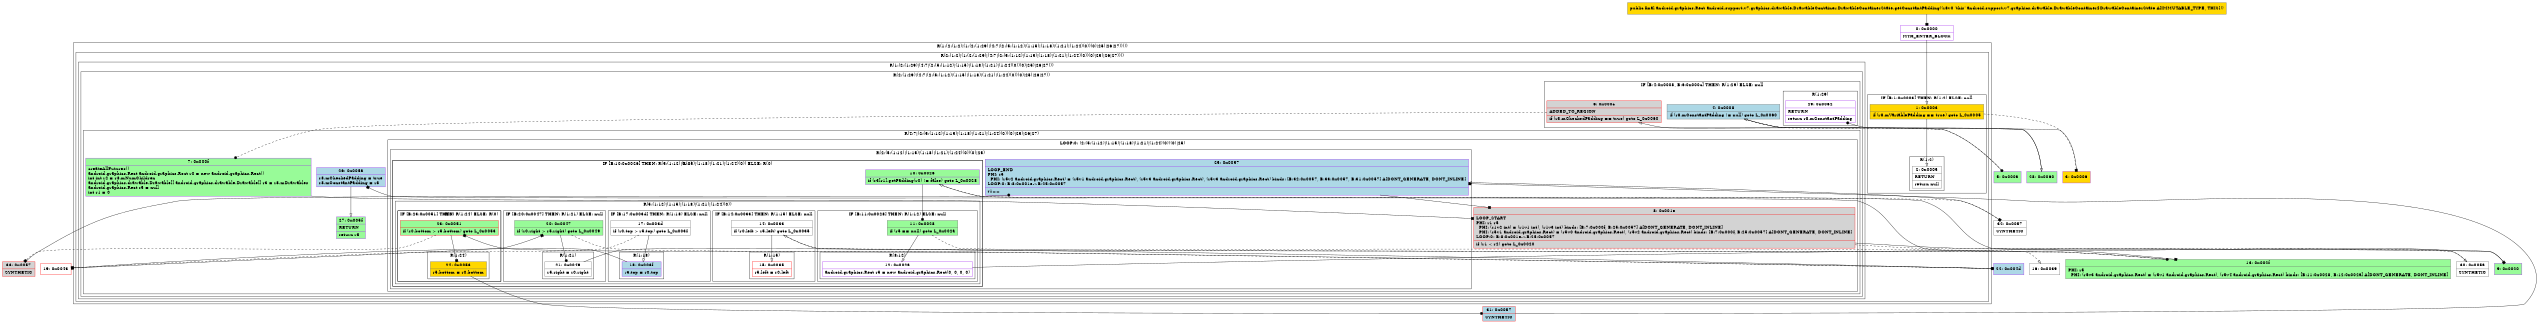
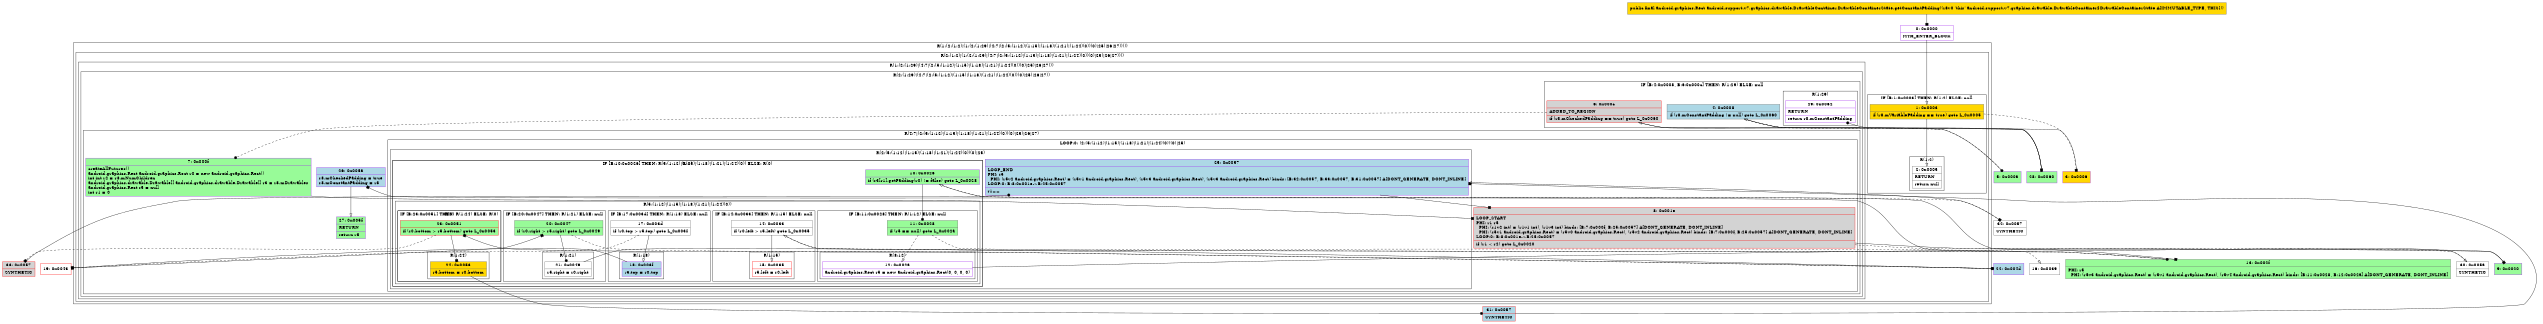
none -> (1853, 128)
(911, 247) -> (911, 247)
